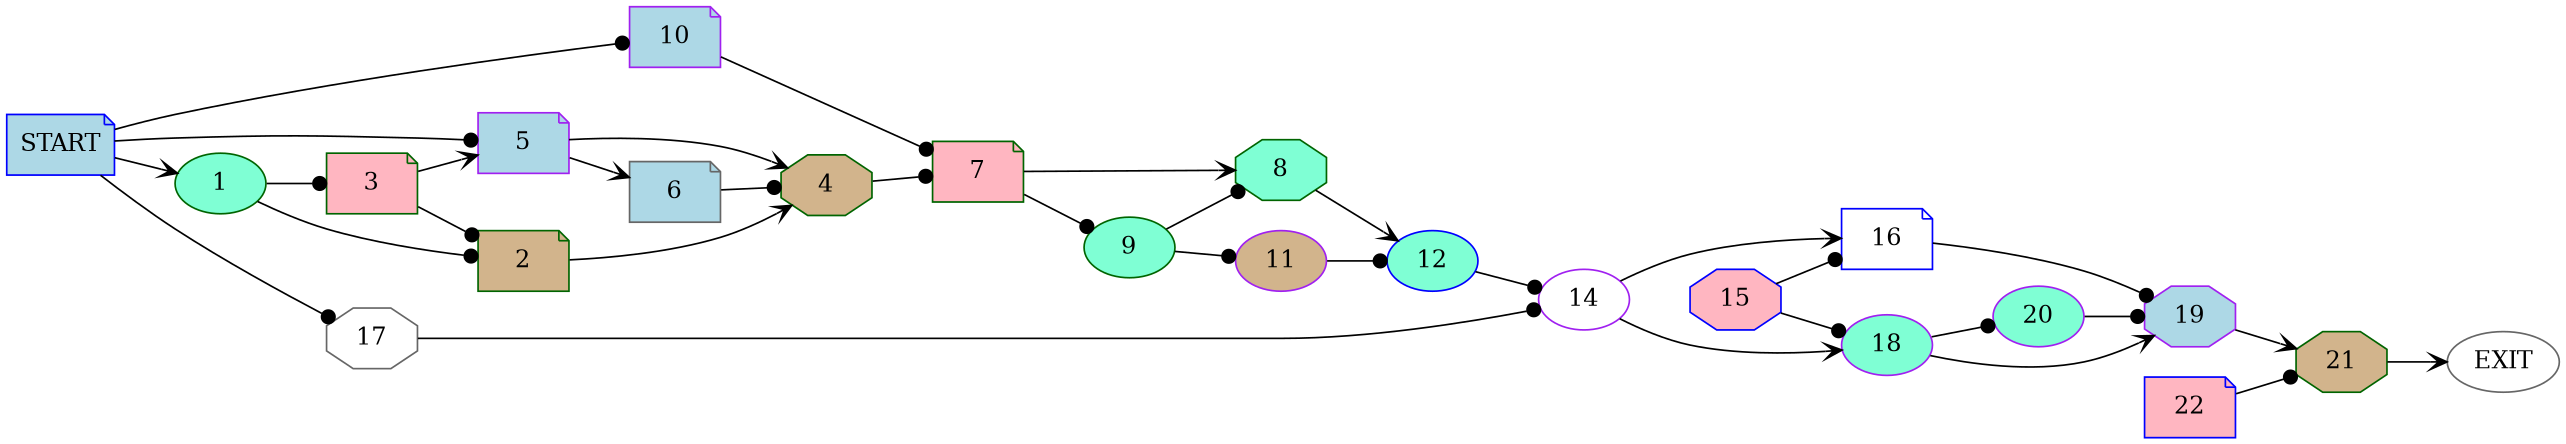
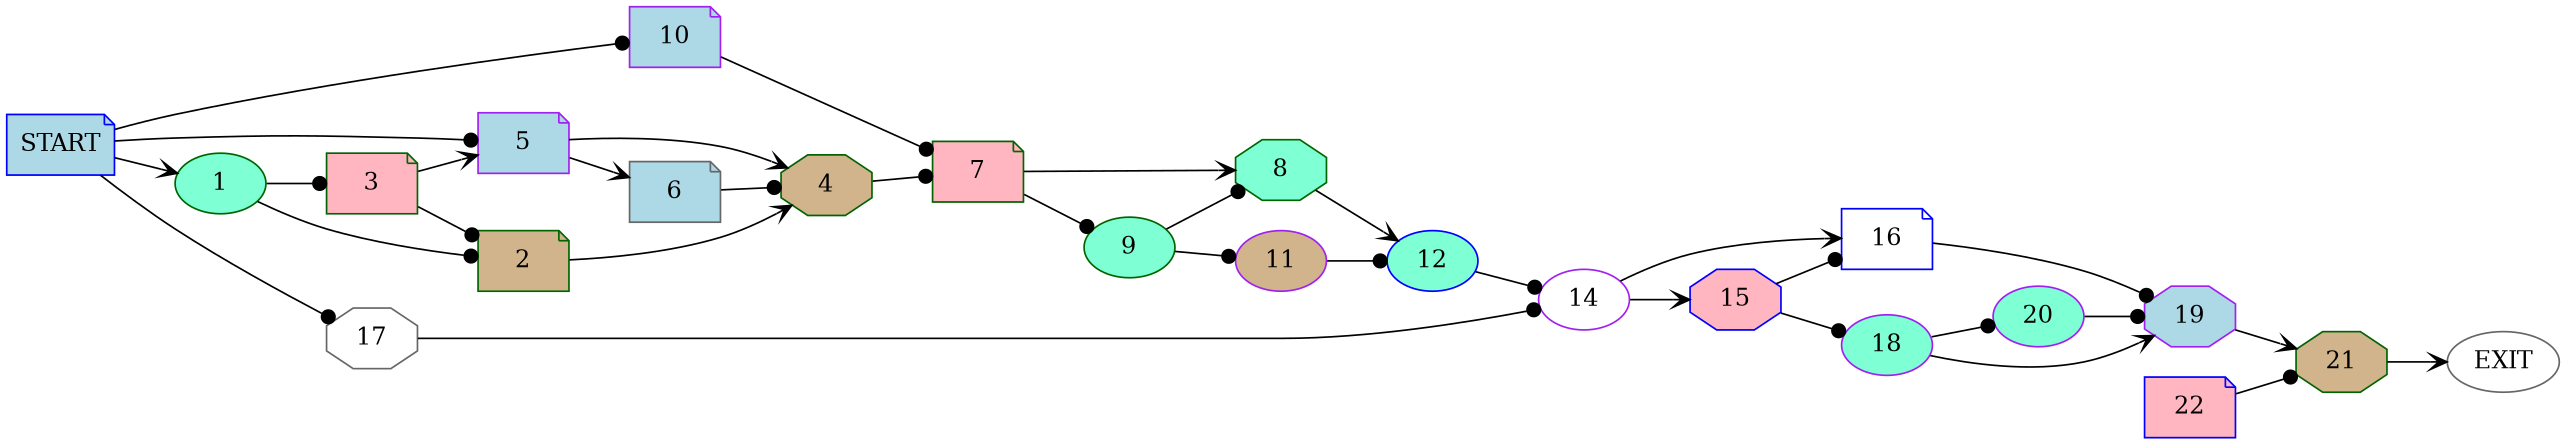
(1720, 350) -> (1652, 300)
